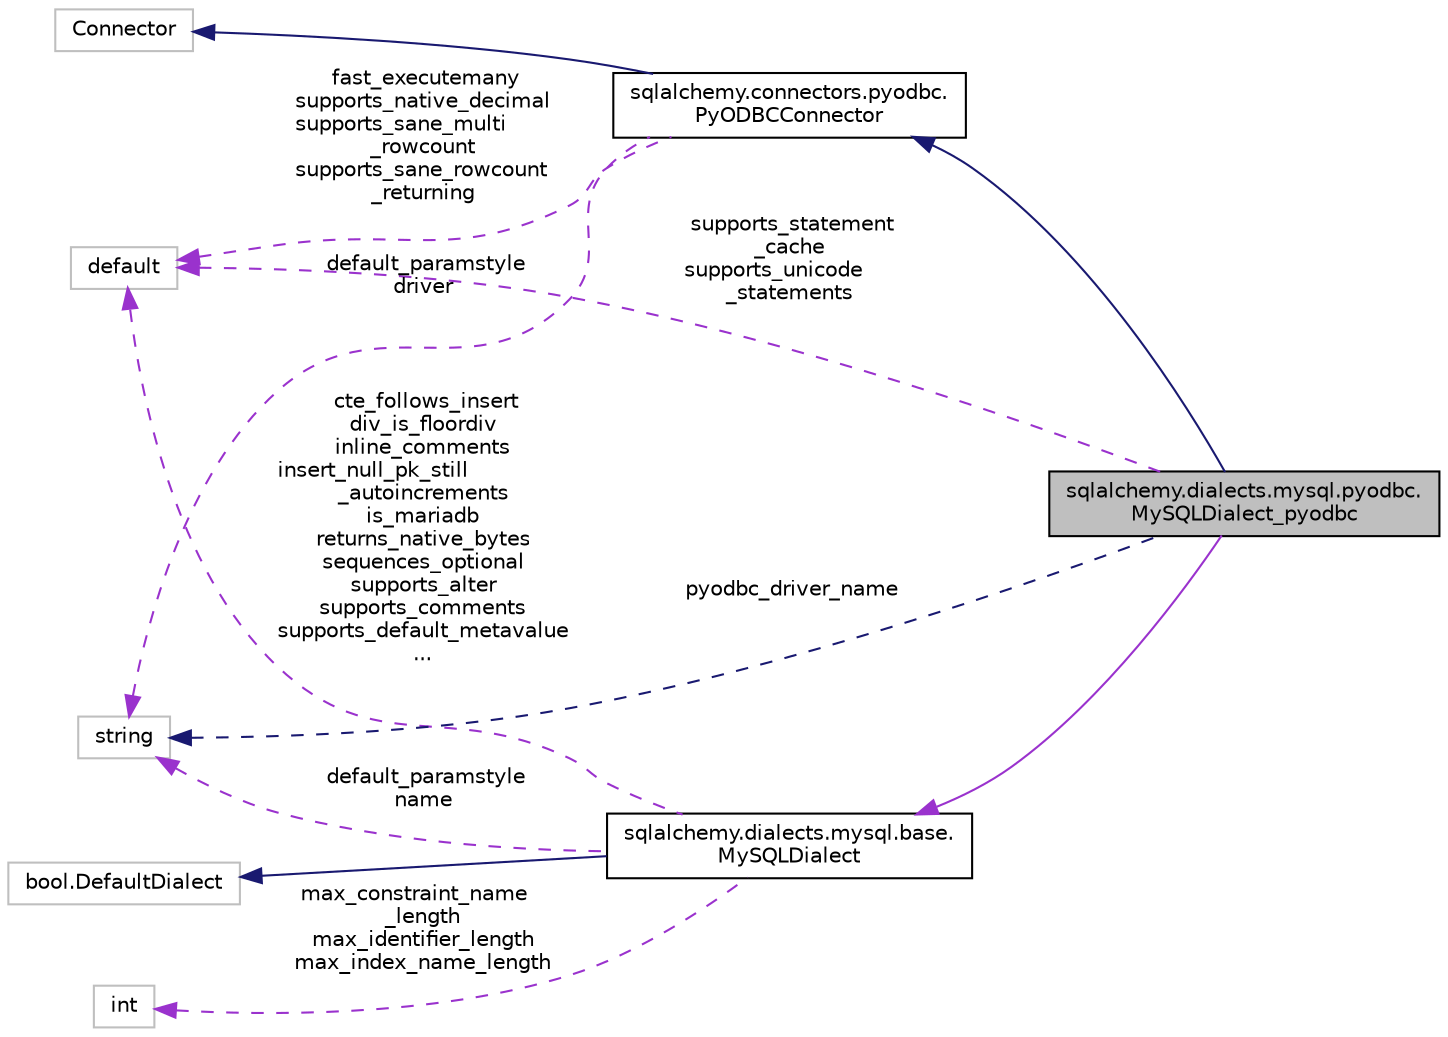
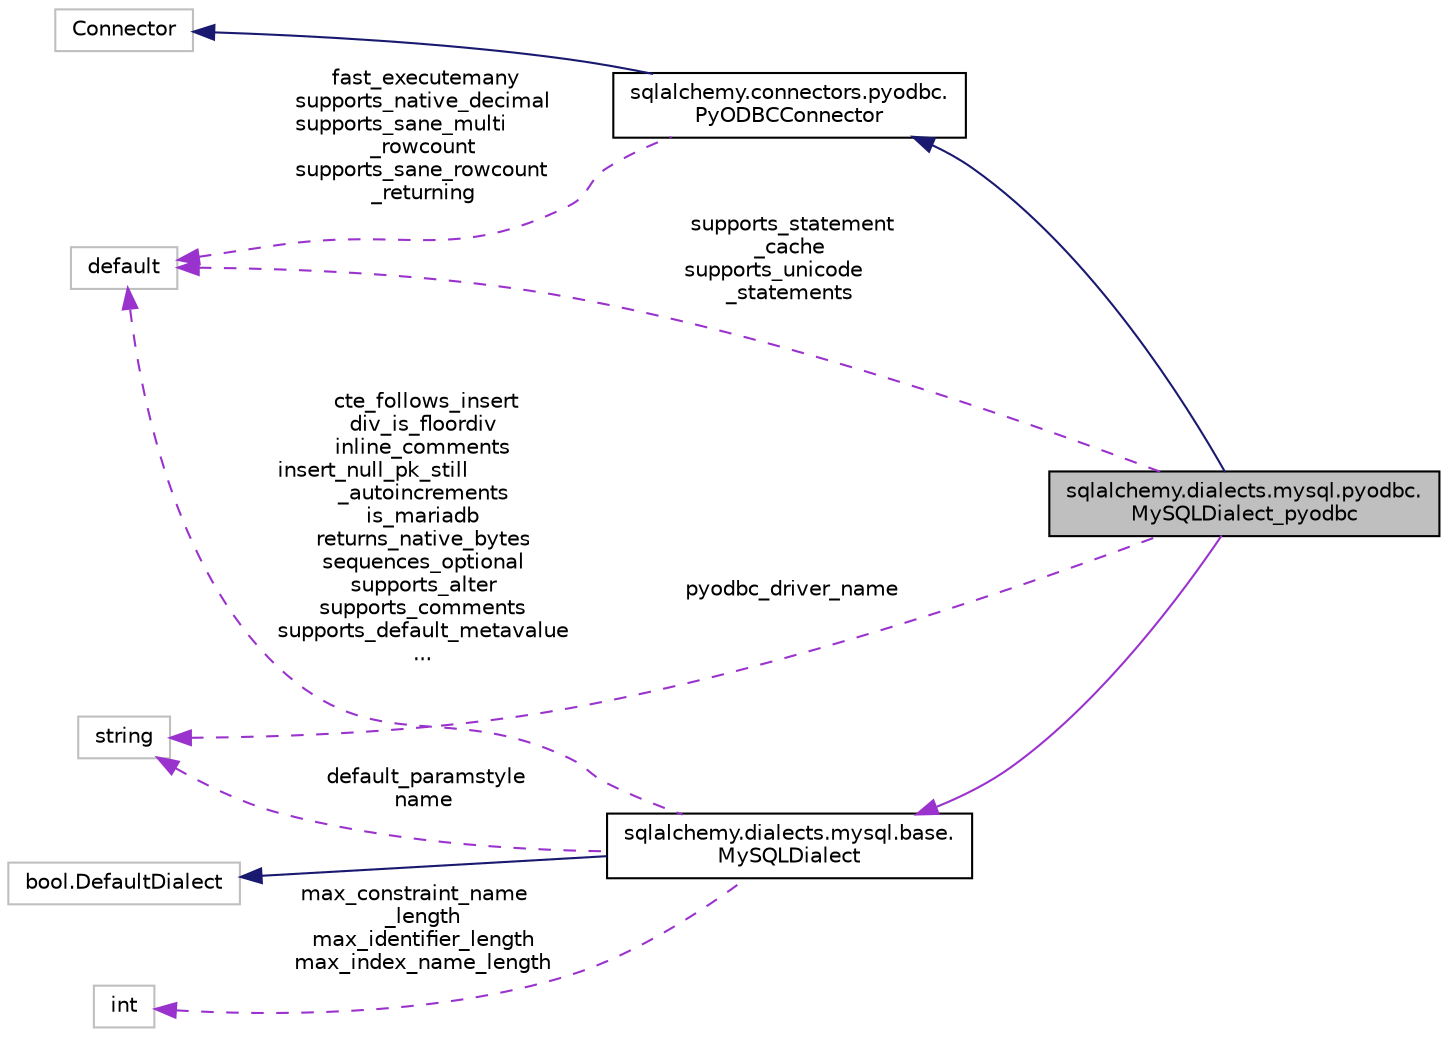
(351, 353) -> none
(685, 683) -> (685, 683)
